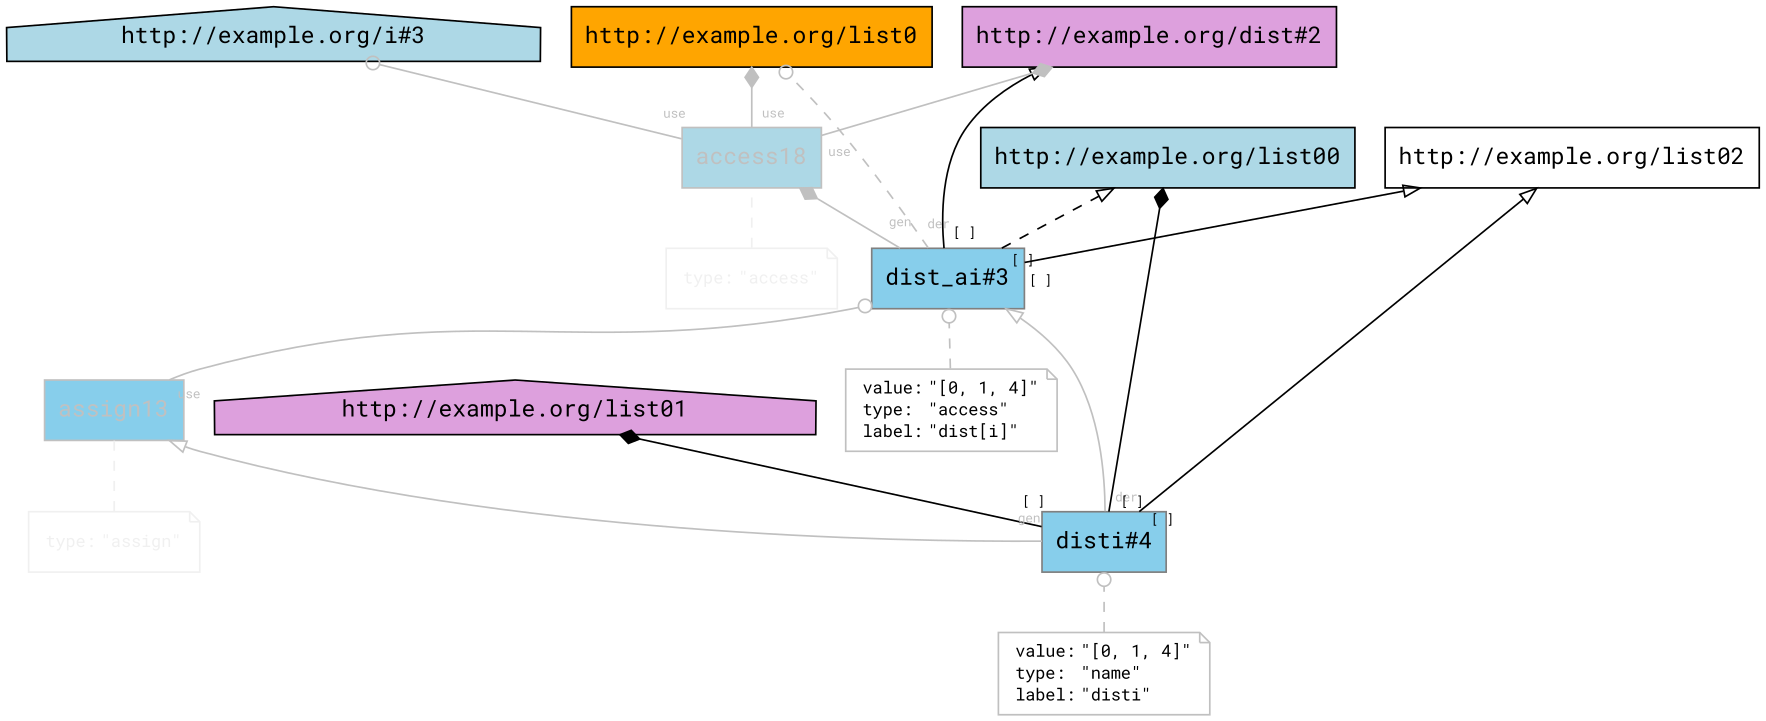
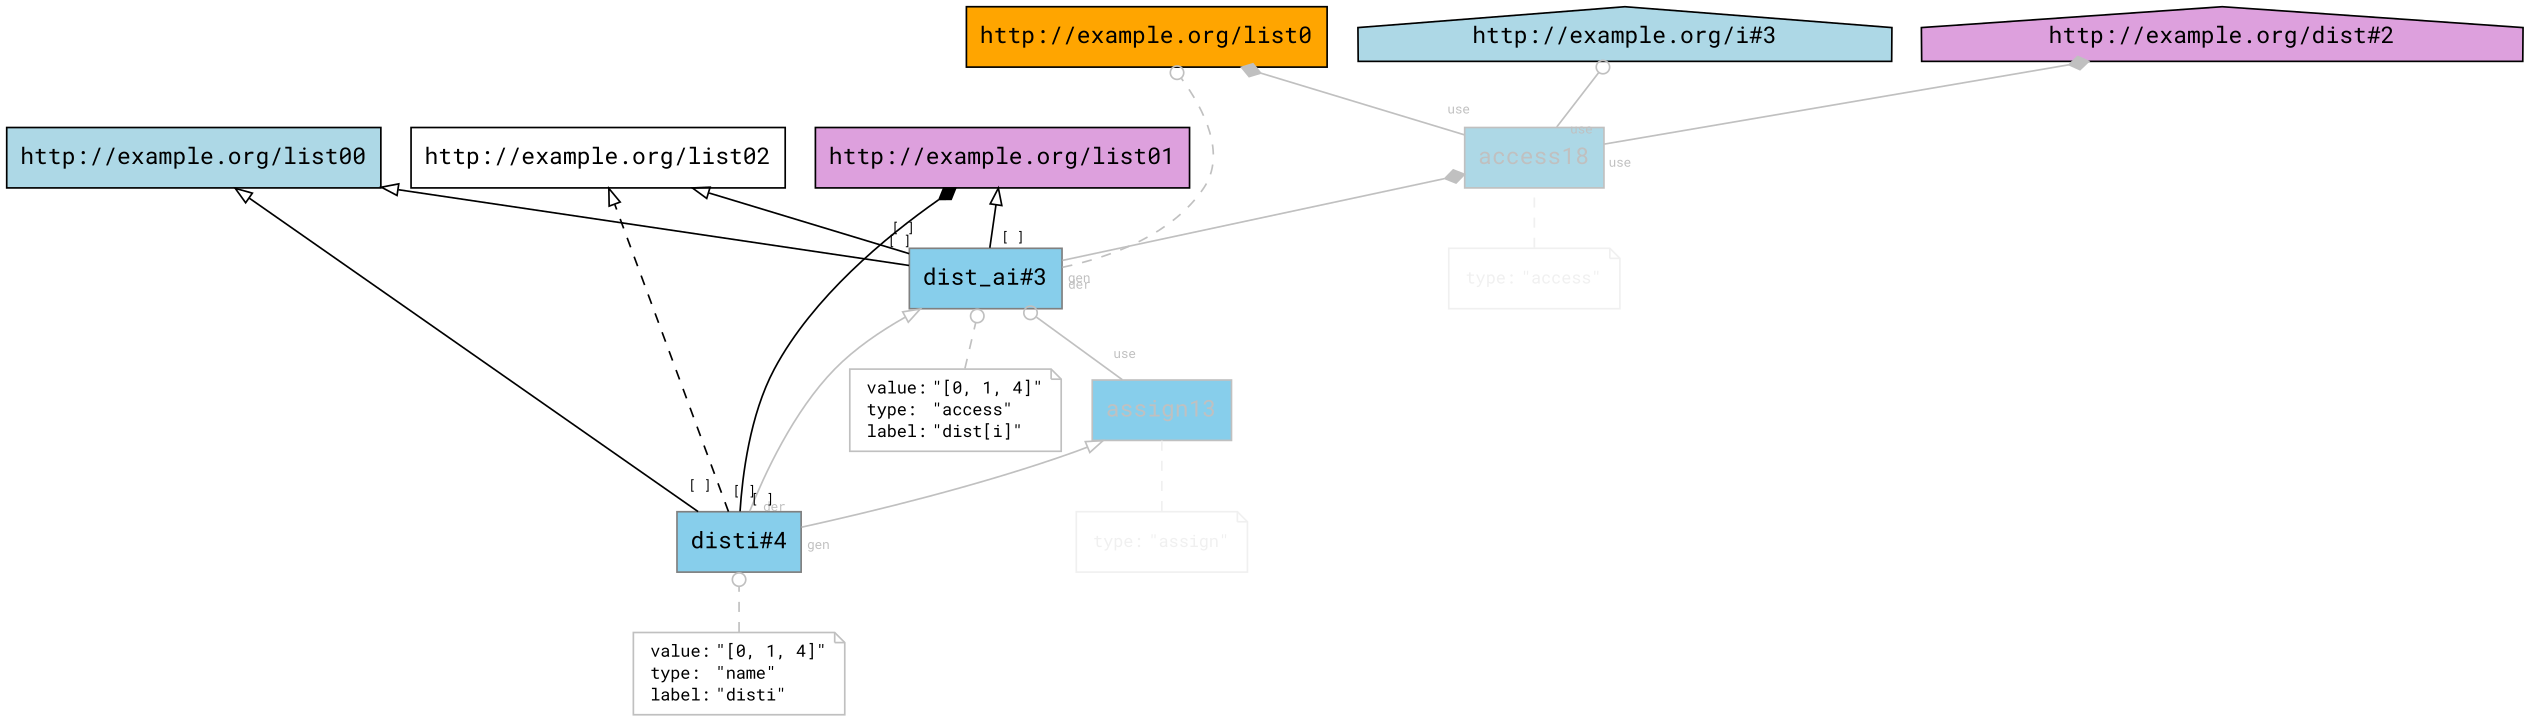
(1149, 37) -> (2222, 37)
(957, 145) -> (993, 226)
(1050, 222) -> (654, 228)
(1331, 355) -> (672, 358)
(1134, 360) -> (474, 355)
(515, 410) -> (1002, 158)
